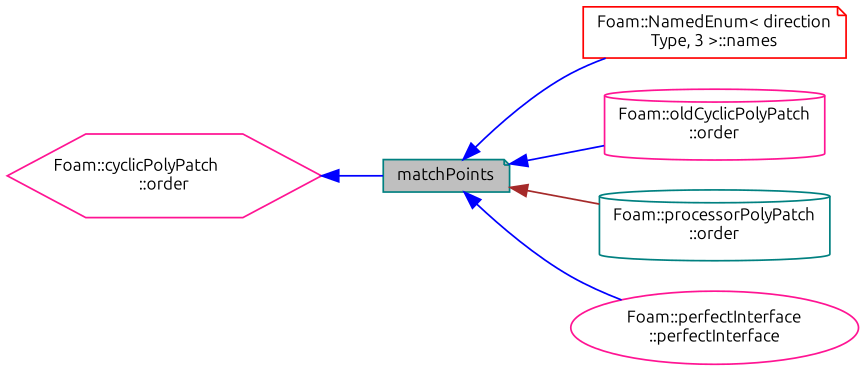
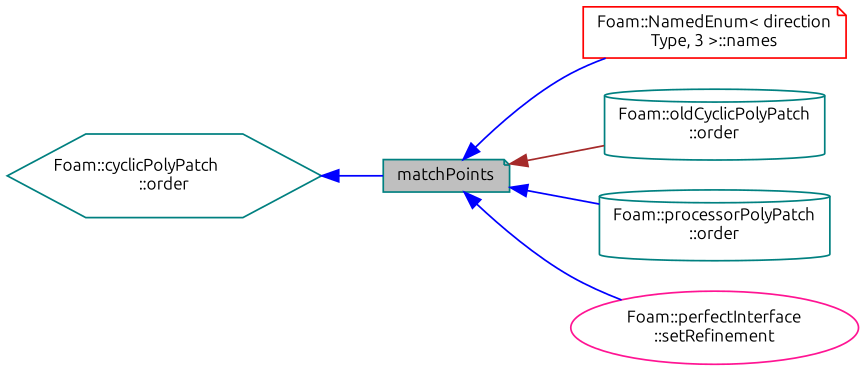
(715, 125) -> (715, 125)
(566, 153) -> (566, 153)
(164, 176) -> (164, 176)
(563, 197) -> (563, 197)
(715, 328) -> (715, 328)
